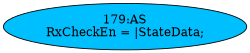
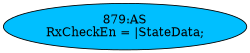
(125, 27) -> (125, 27)
